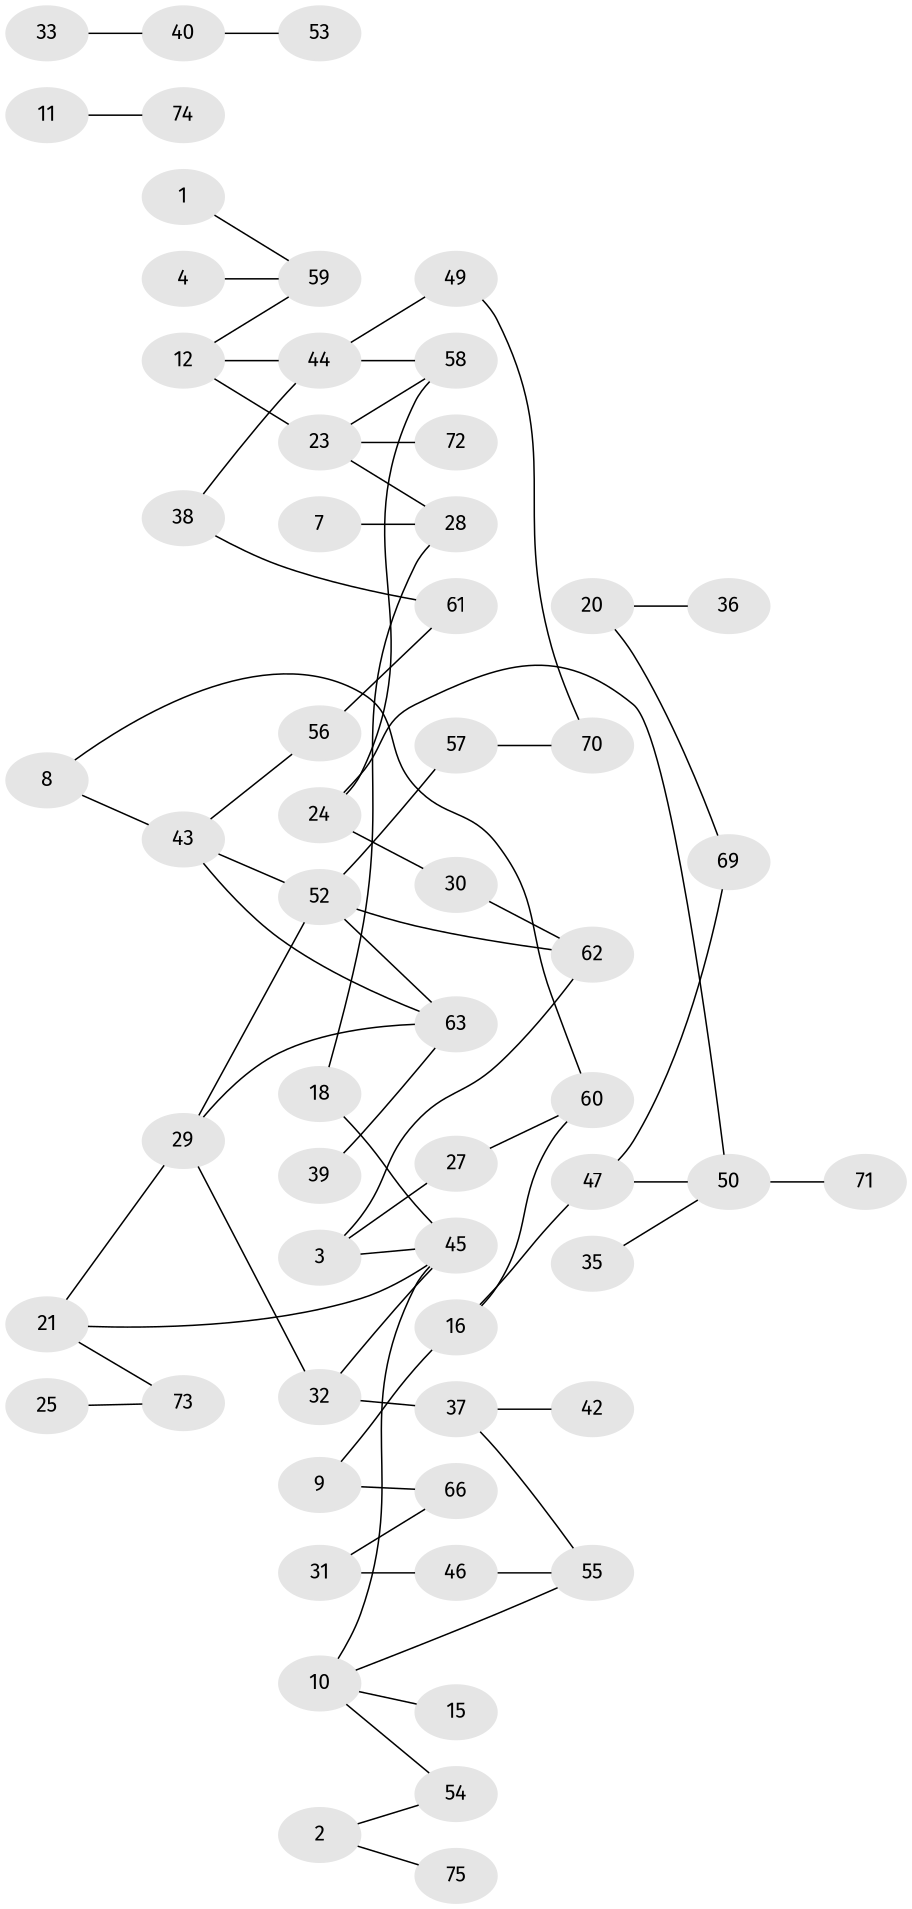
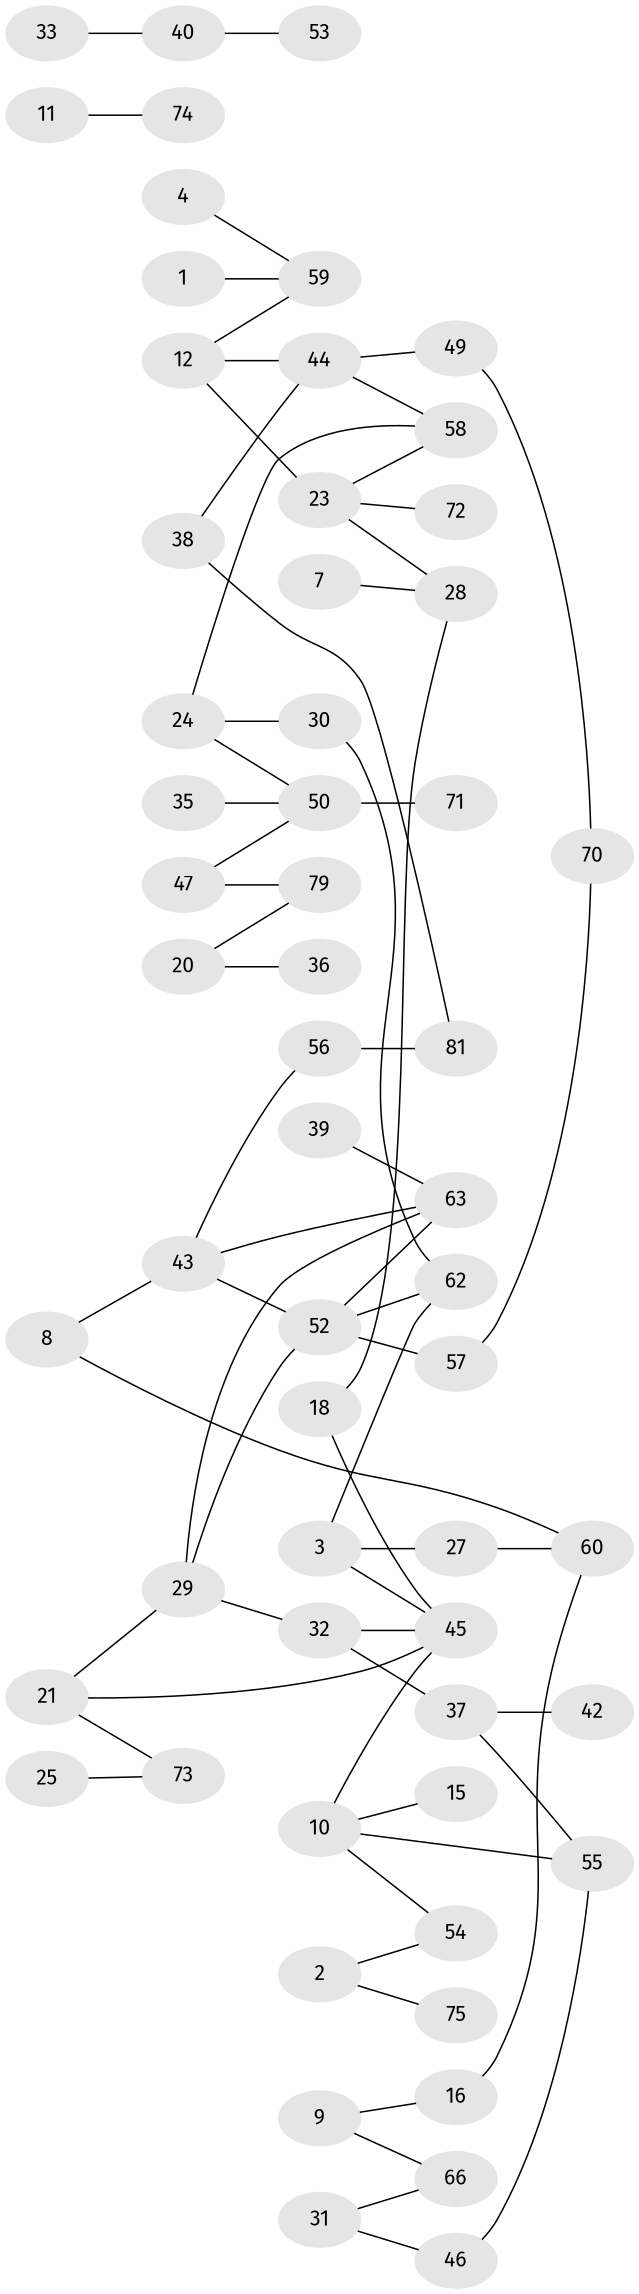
(456, 606) -> (456, 1049)
(729, 862) -> (320, 885)
(524, 1255) -> none
